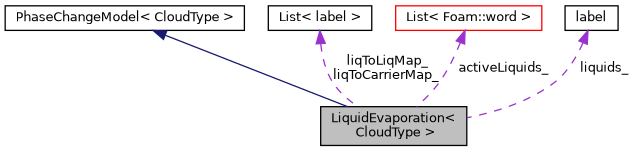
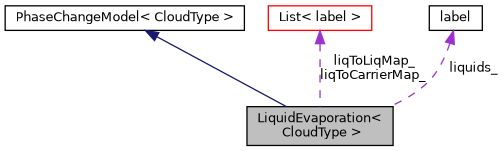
(320, 18) -> (320, 18)
(469, 18) -> none
